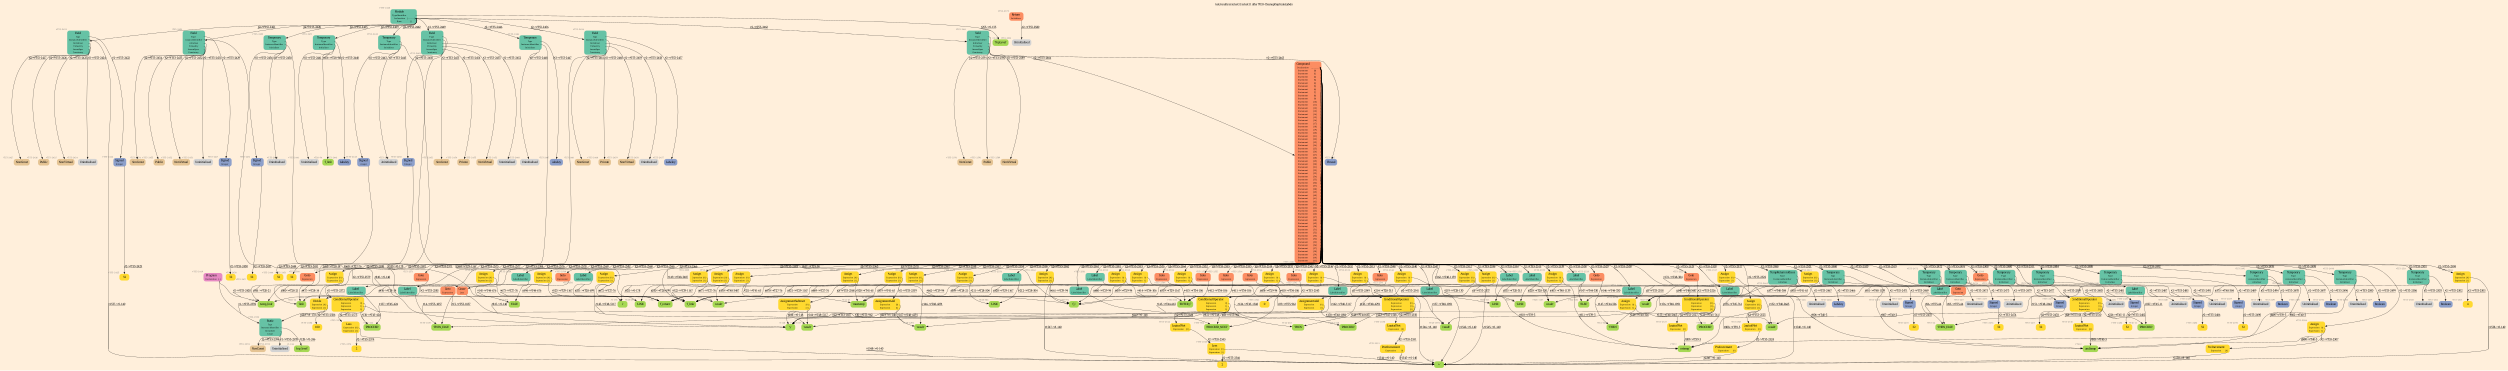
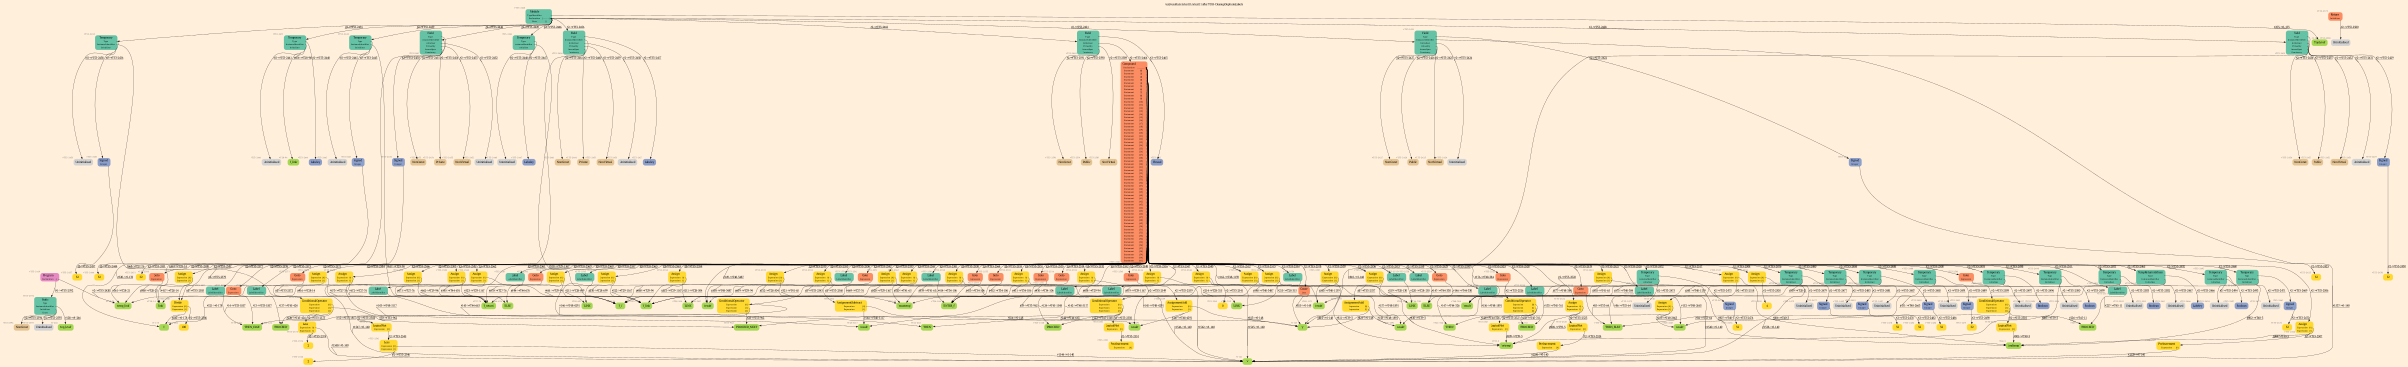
(304, 313) -> (176, 315)
(1412, 363) -> none
